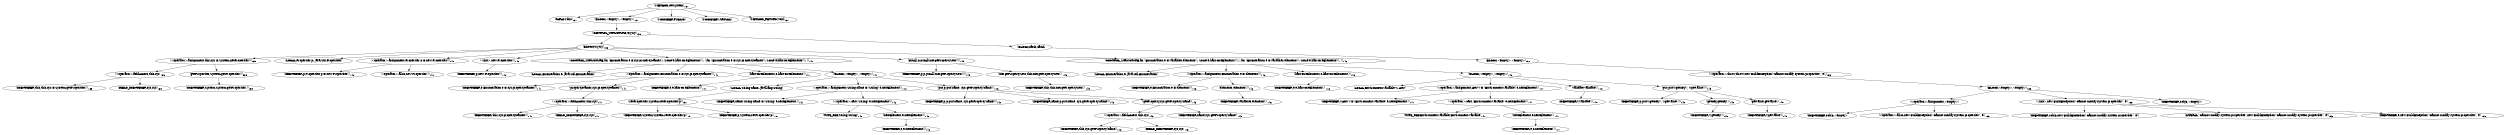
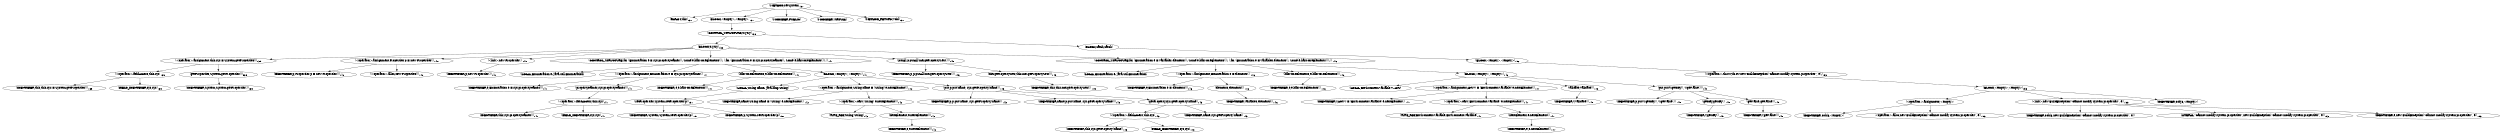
(314, 61) -> none
